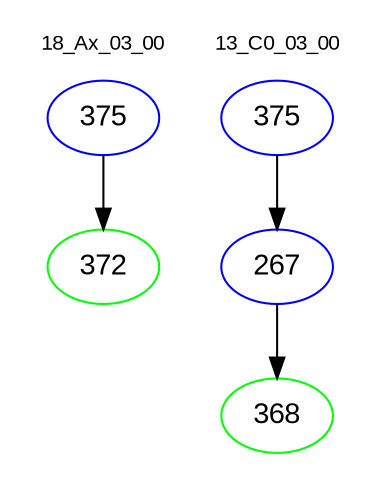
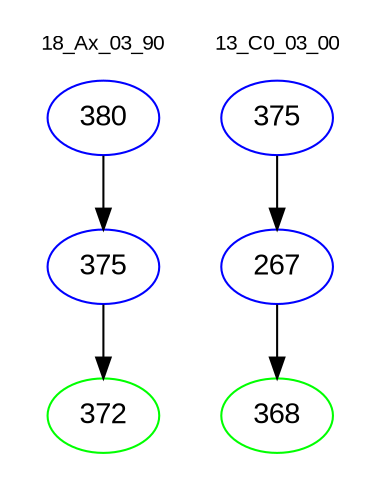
(103, 44) -> (103, 44)
none -> (103, 118)
